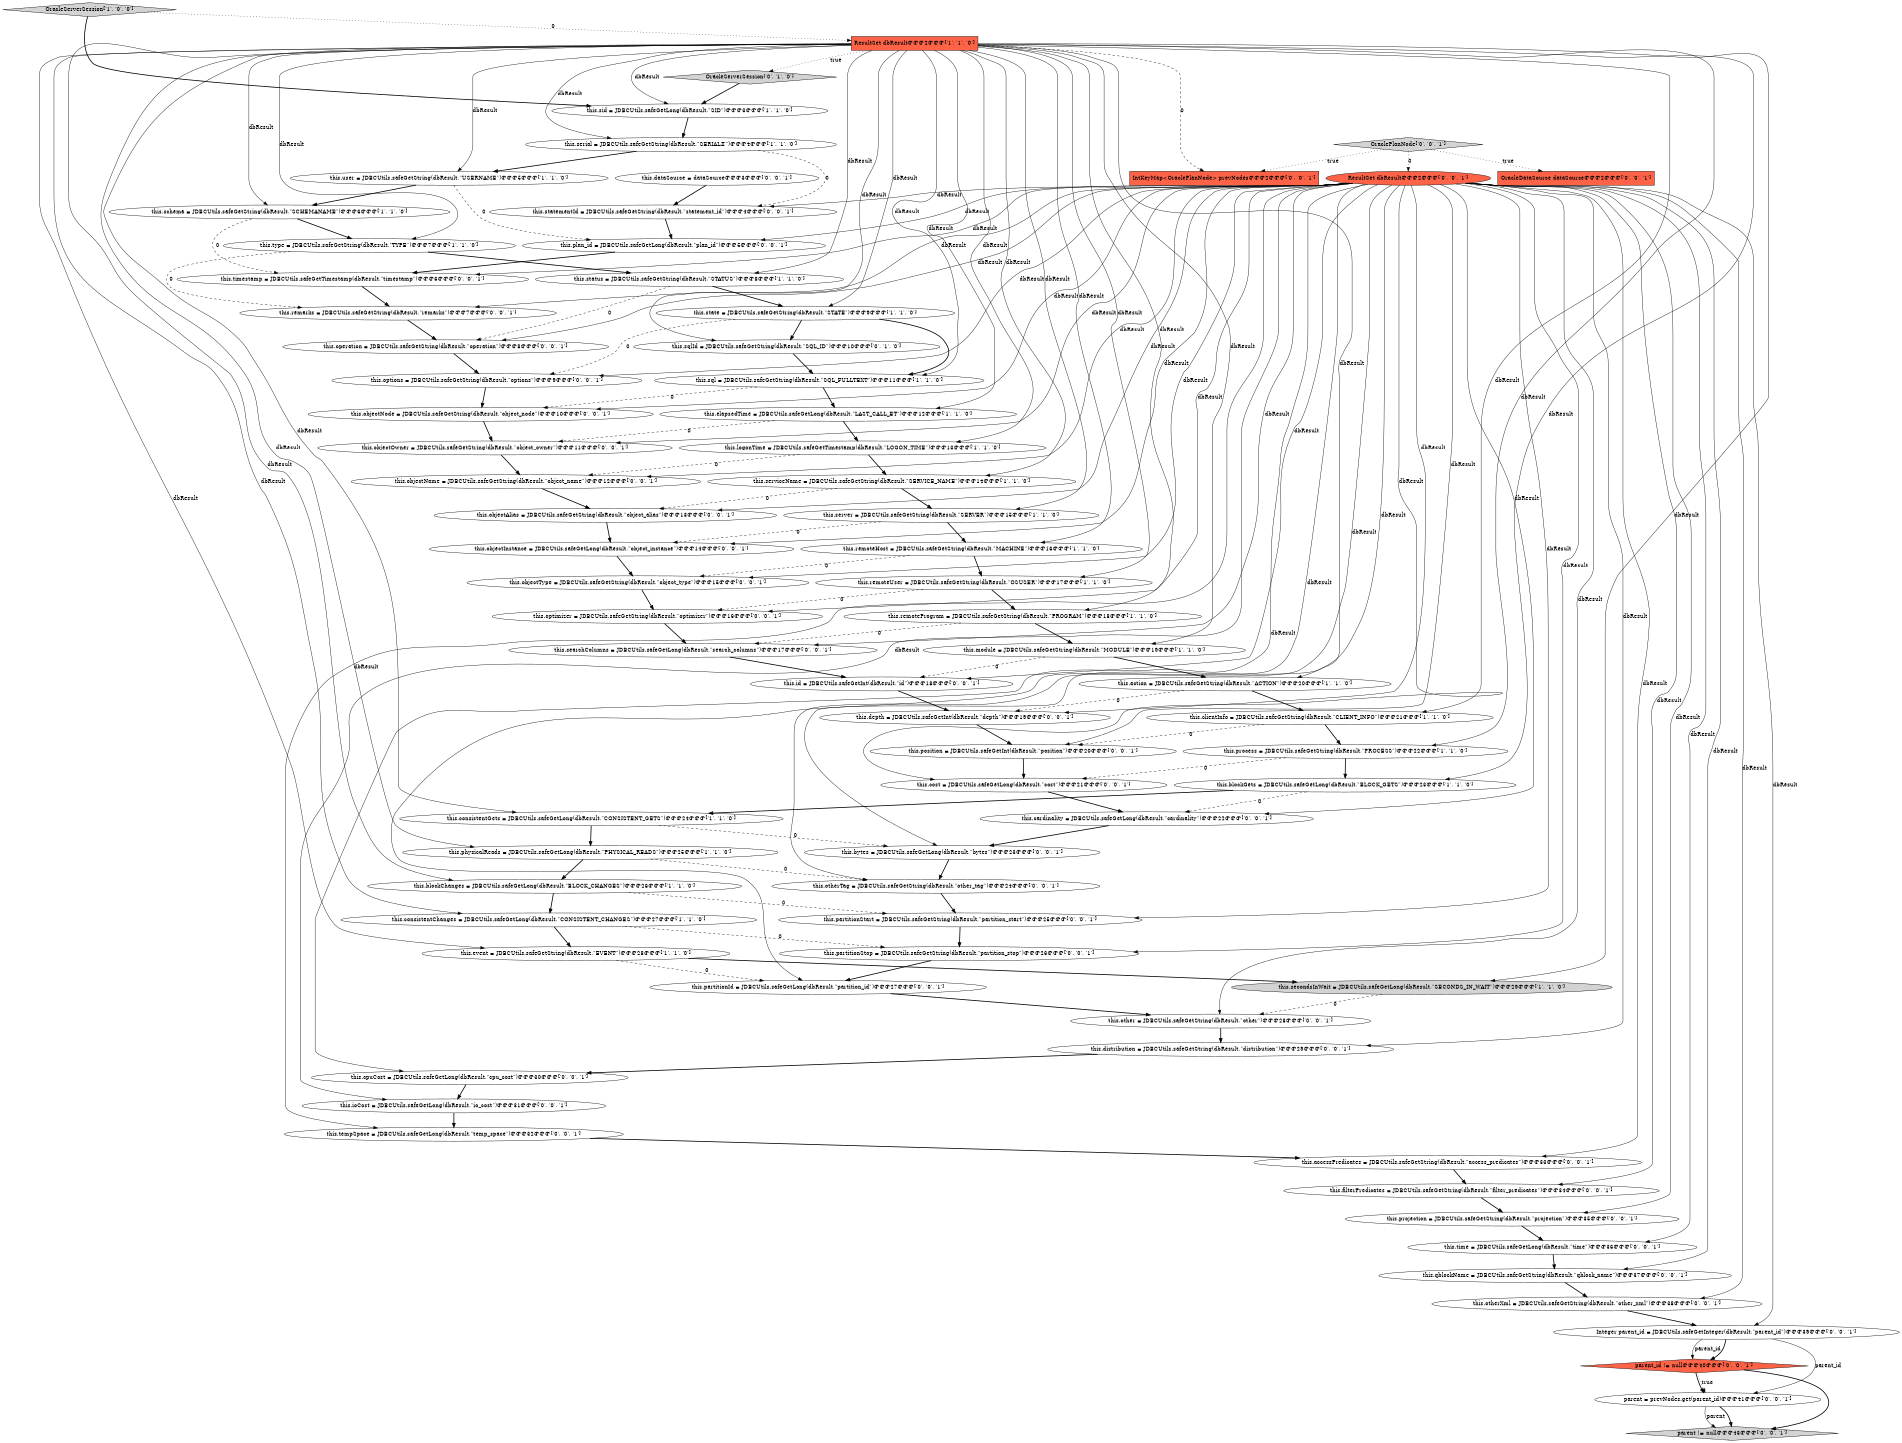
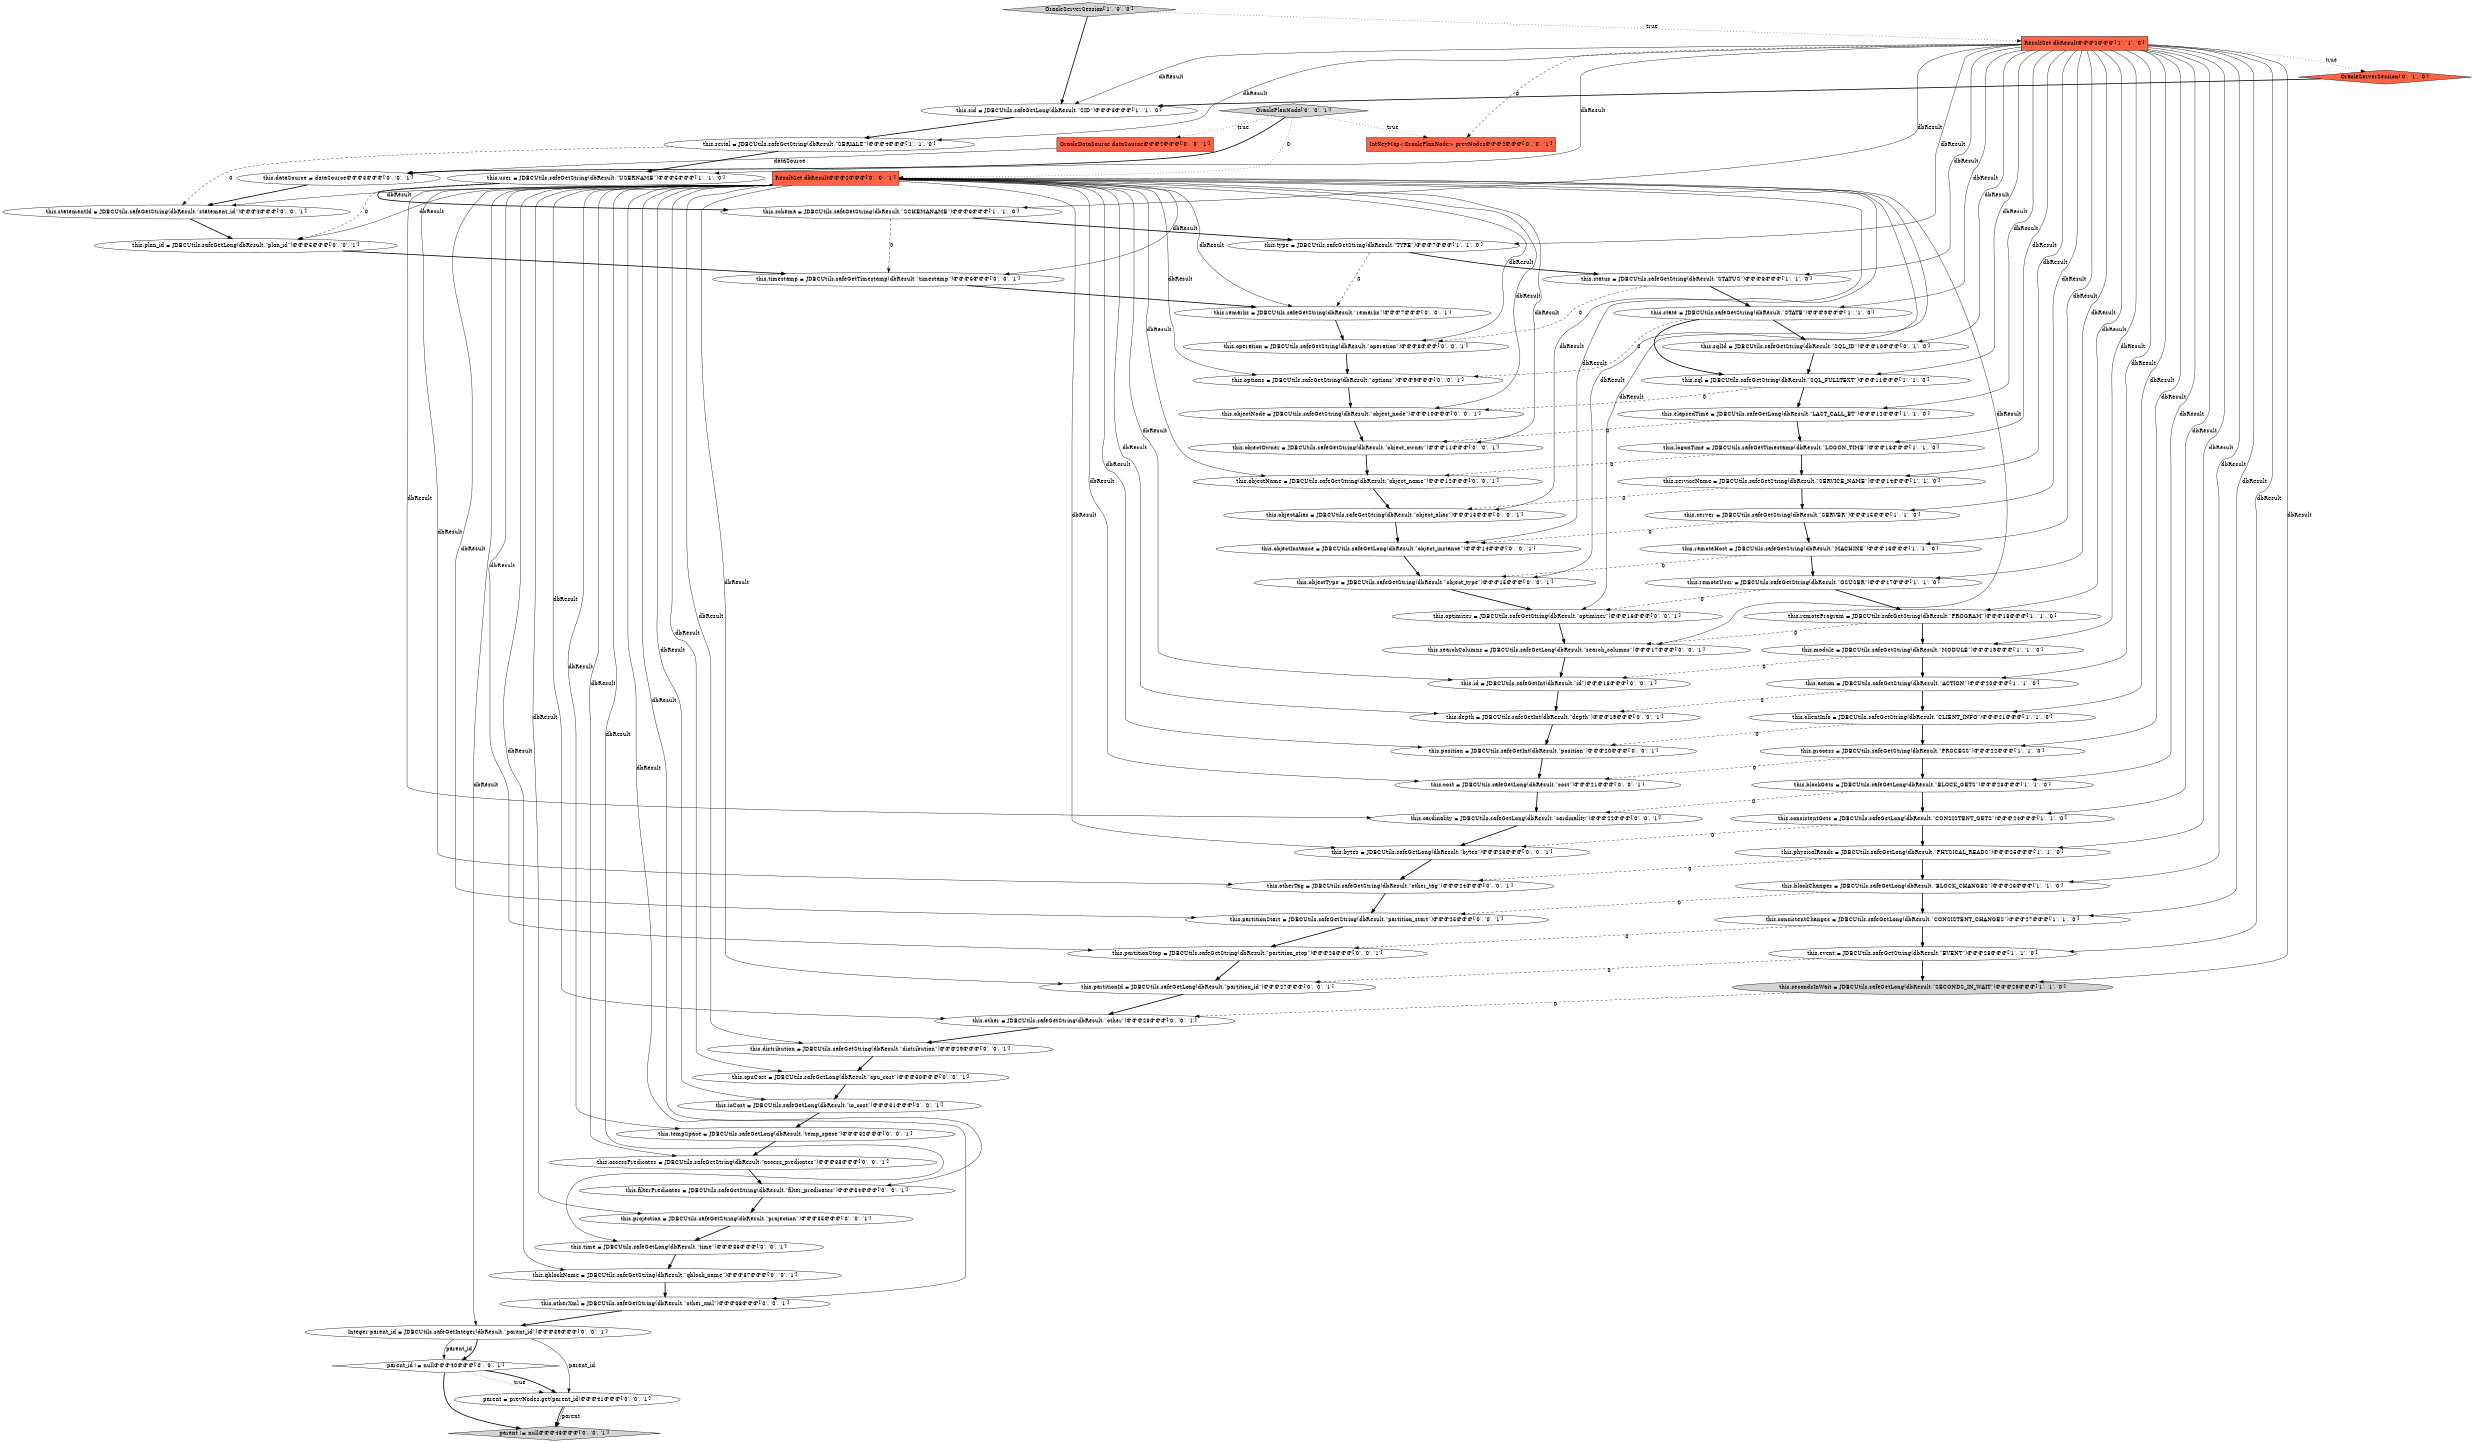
(553, 27) -> (1652, 27)
(750, 77) -> (2385, 77)
none -> (751, 159)
none -> (765, 169)
(1408, 178) -> (836, 178)
(1694, 1366) -> (446, 1366)
